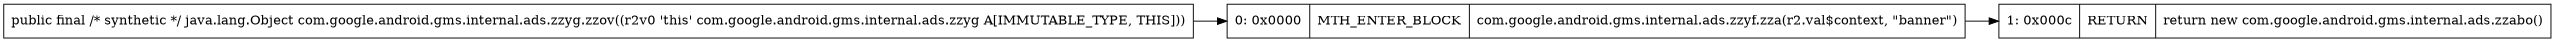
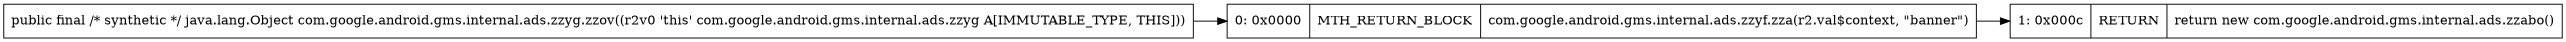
(1390, 21) -> (1395, 21)
